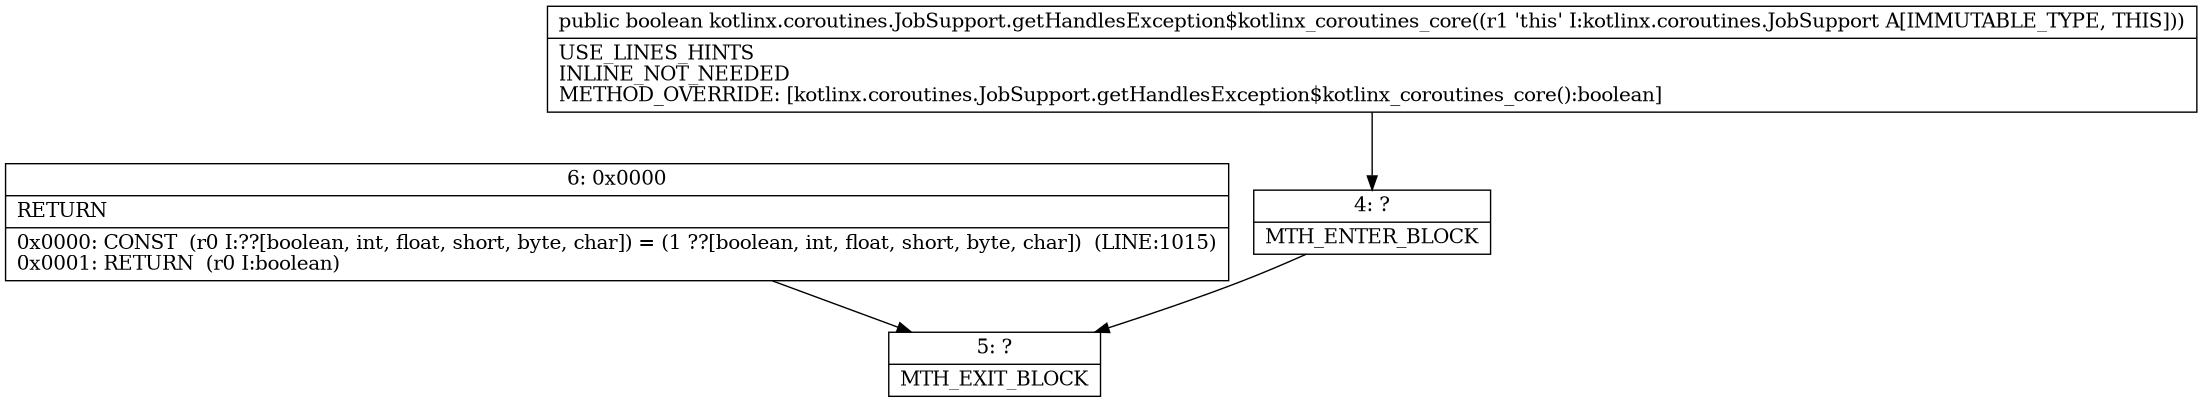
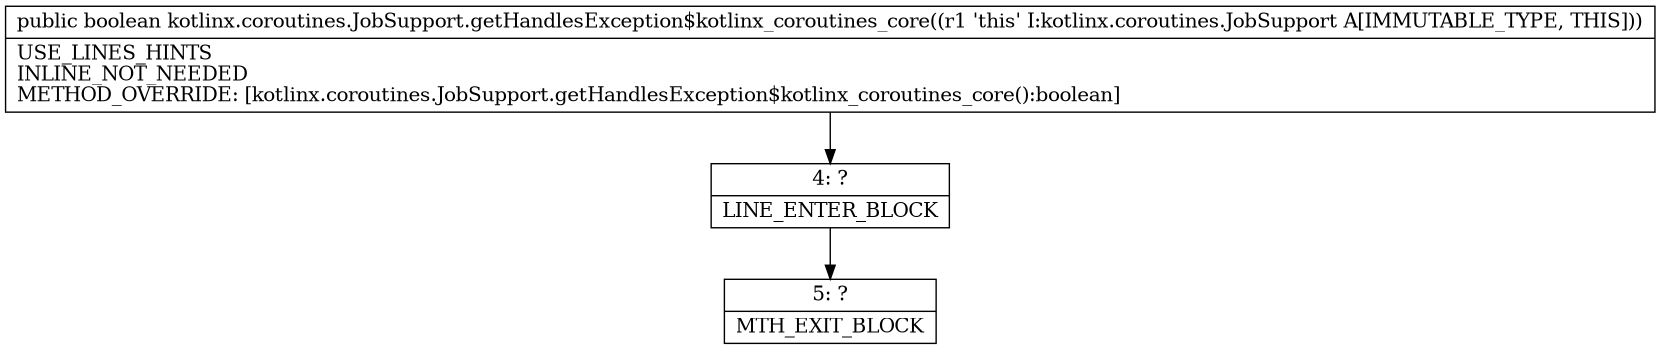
(617, 222) -> none
(1372, 238) -> (830, 211)
